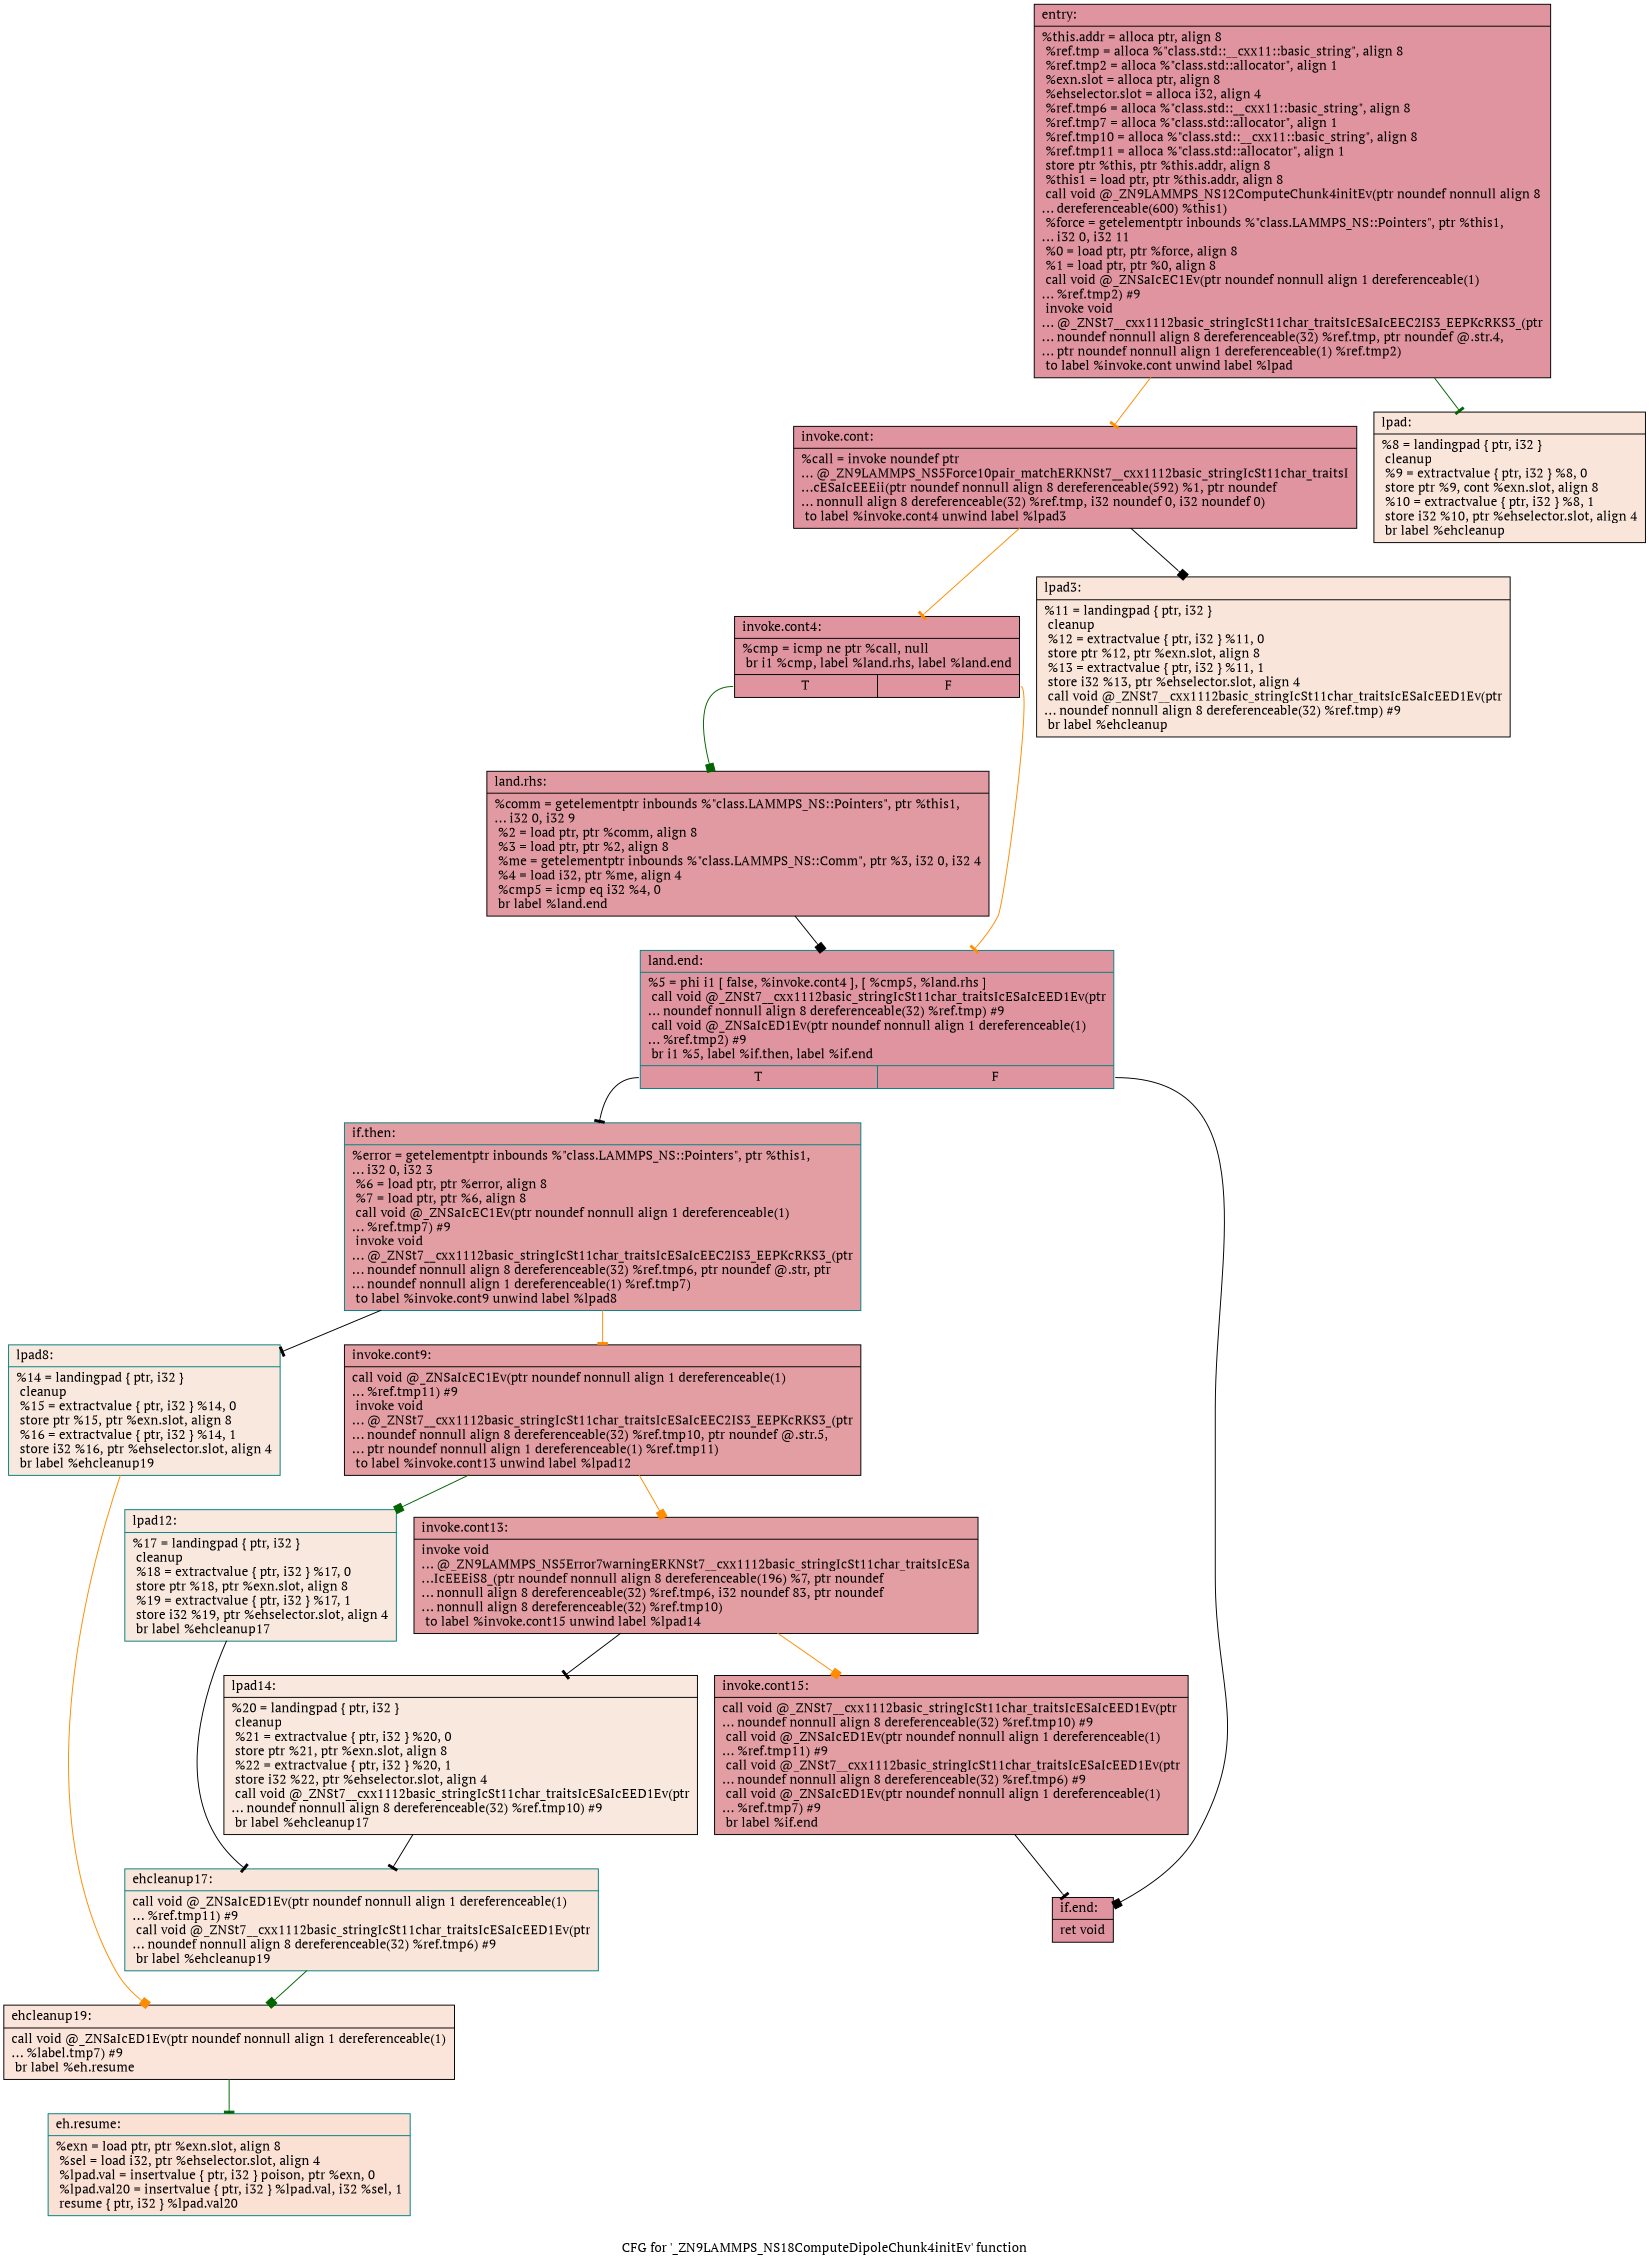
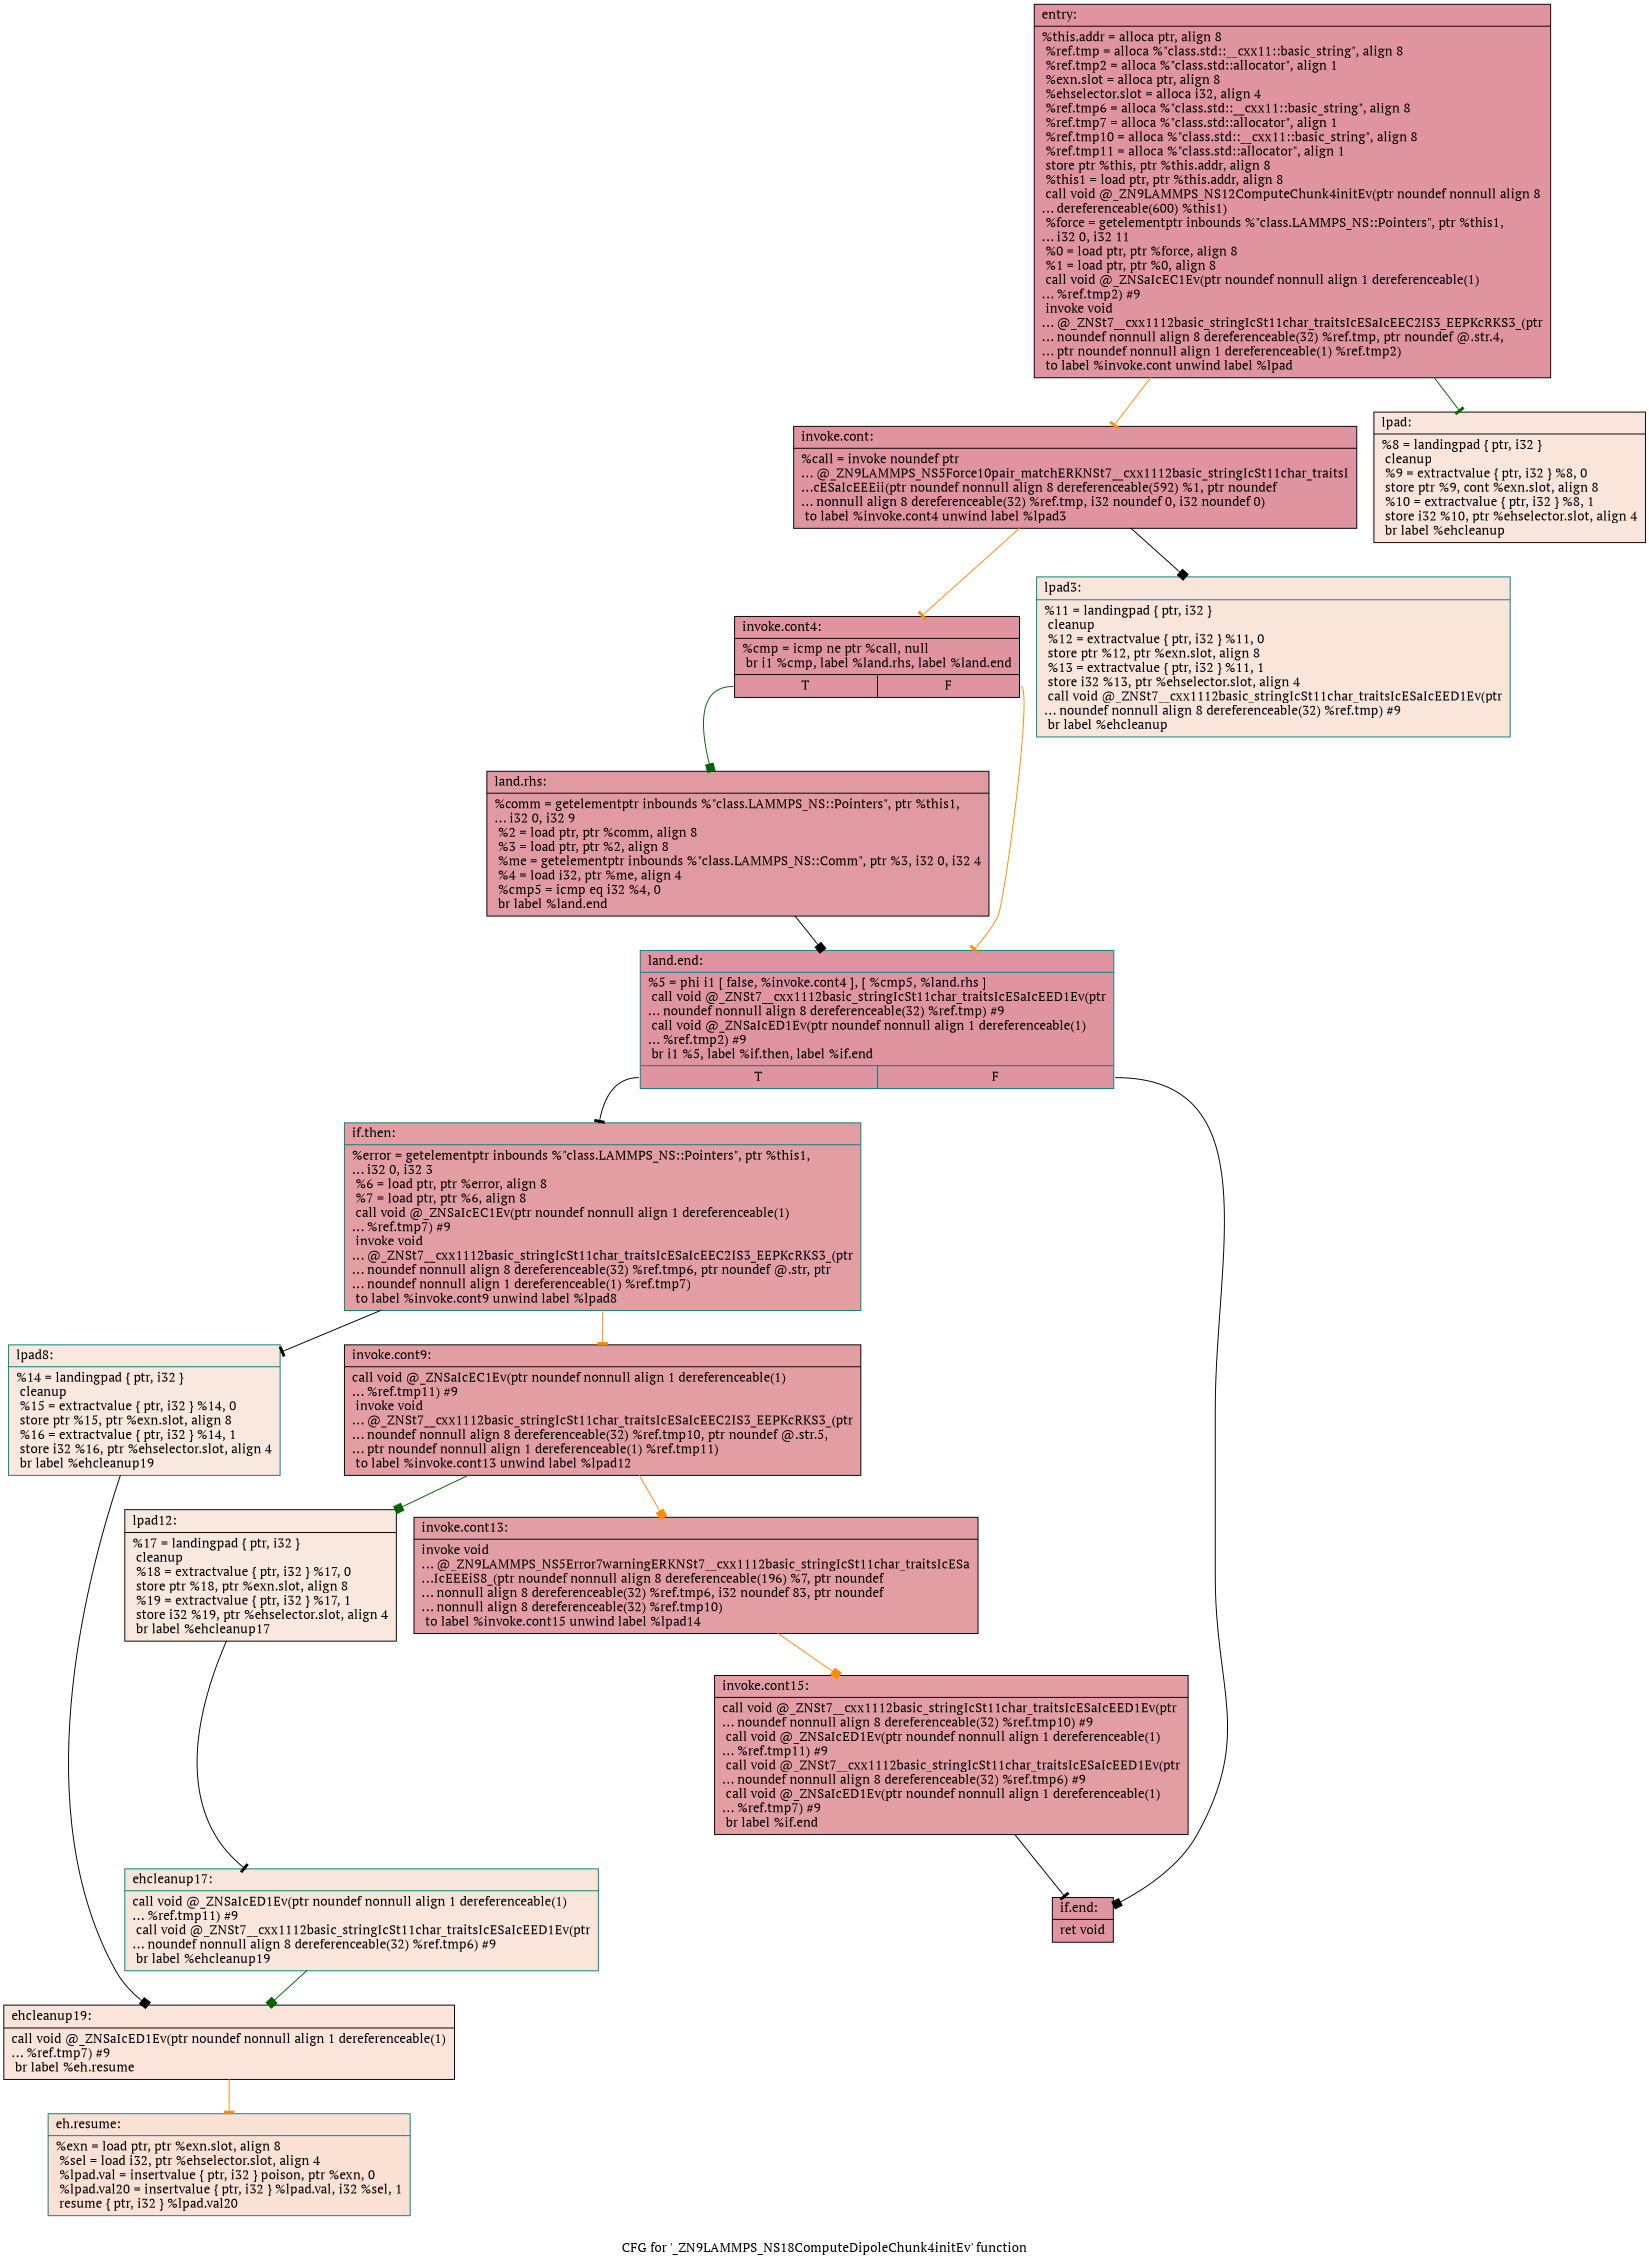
(1273, 657) -> (1273, 657)
(261, 1575) -> (261, 1575)
(70, 1743) -> (70, 1743)
(461, 1755) -> none
(68, 2053) -> (61, 2053)
(229, 2094) -> (229, 2094)
